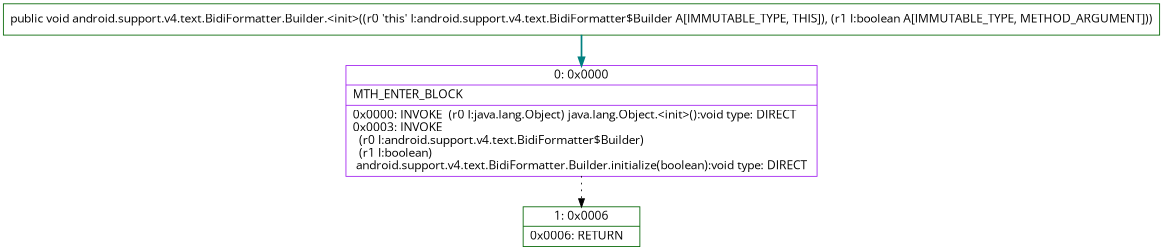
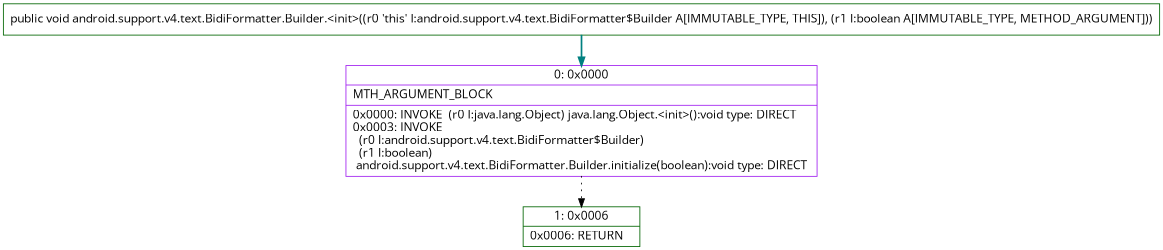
(408, 95) -> (423, 95)
